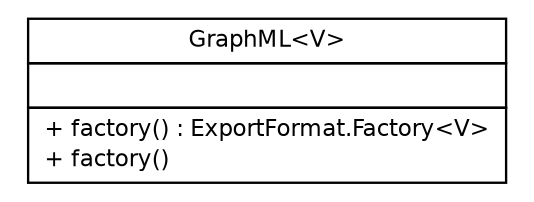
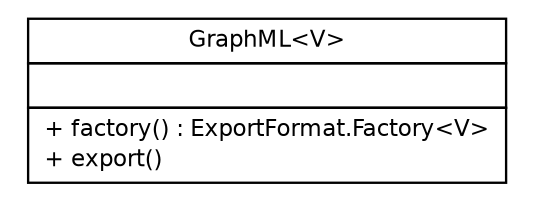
(108, 159) -> (104, 159)
